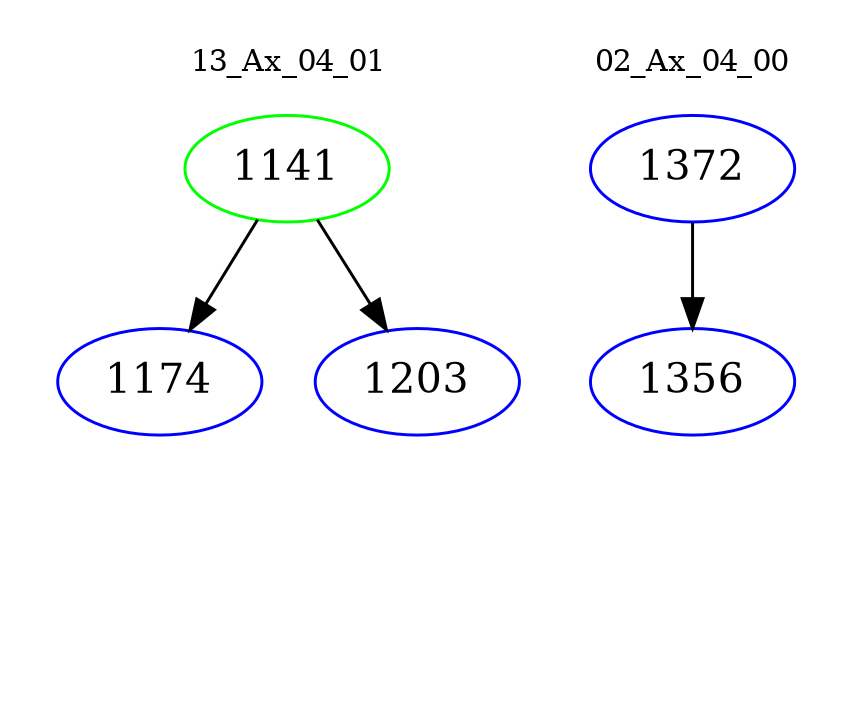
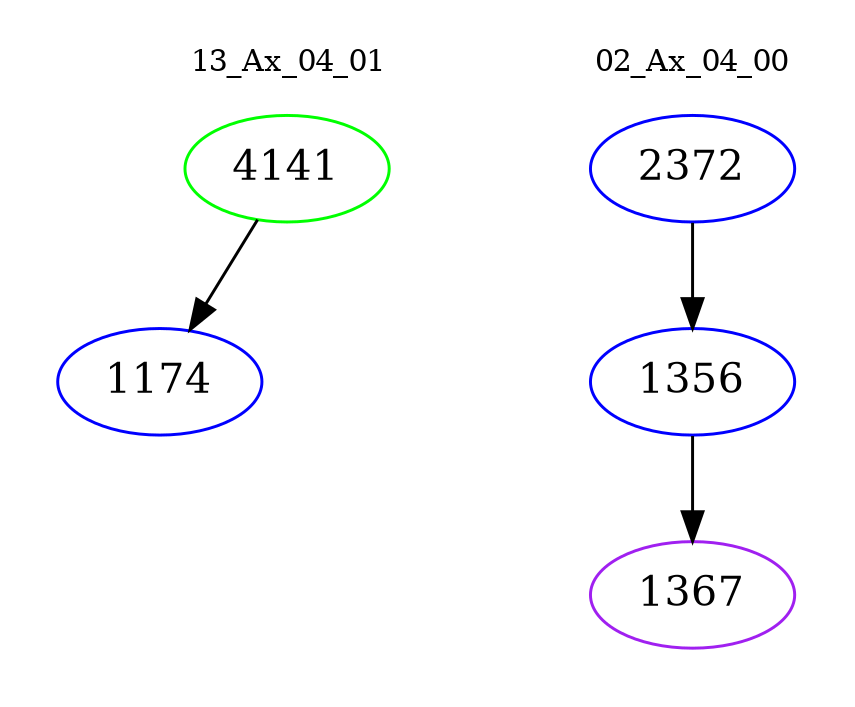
(287, 169) -> (287, 169)
(693, 169) -> (693, 169)
(417, 382) -> none
none -> (693, 595)
